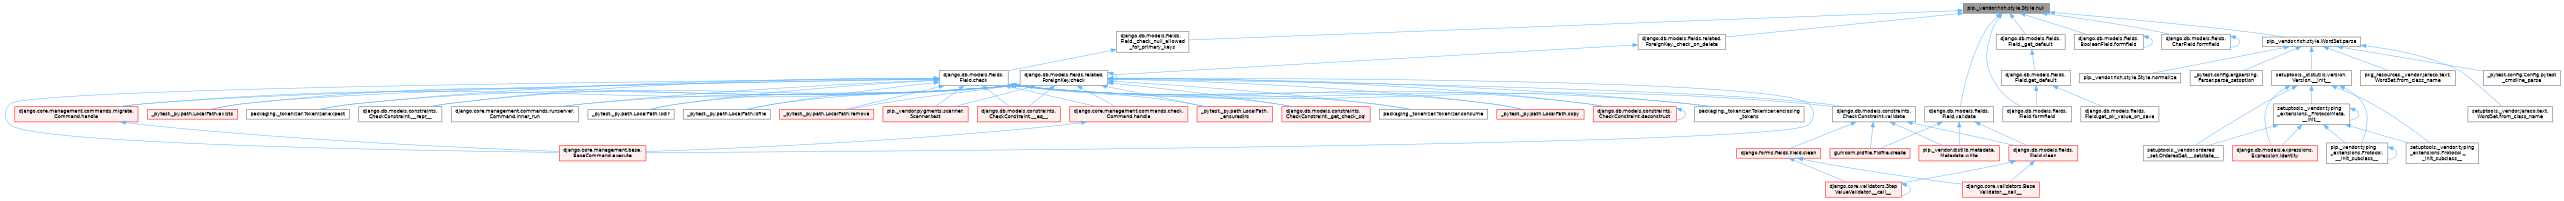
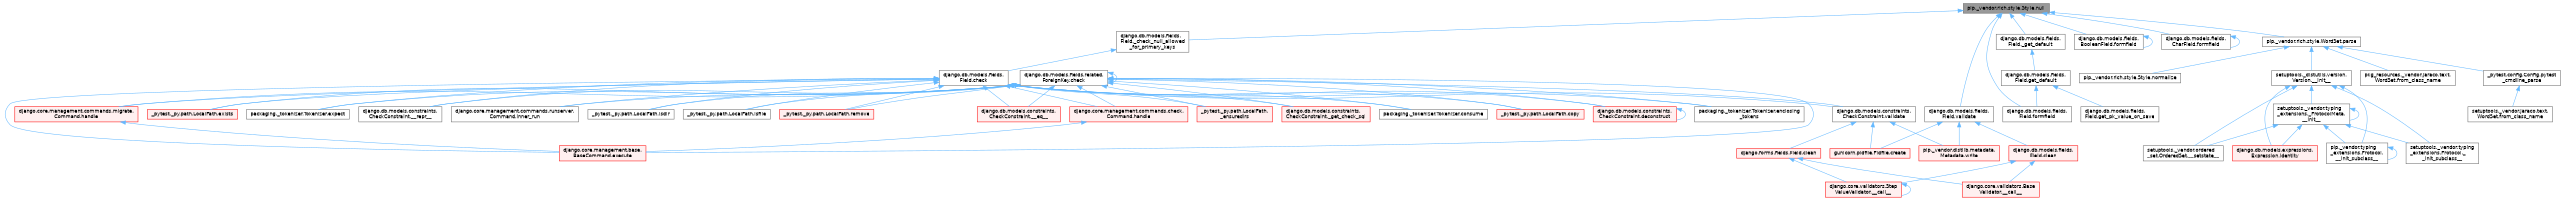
(1682, 42) -> none
(2430, 59) -> (2515, 99)
(2226, 78) -> none
(926, 114) -> none
(1964, 134) -> none
